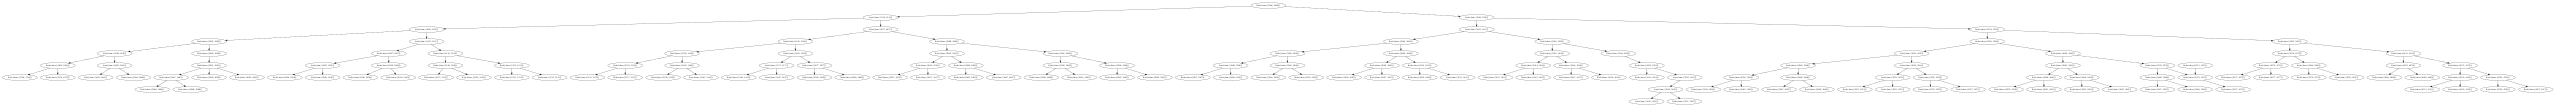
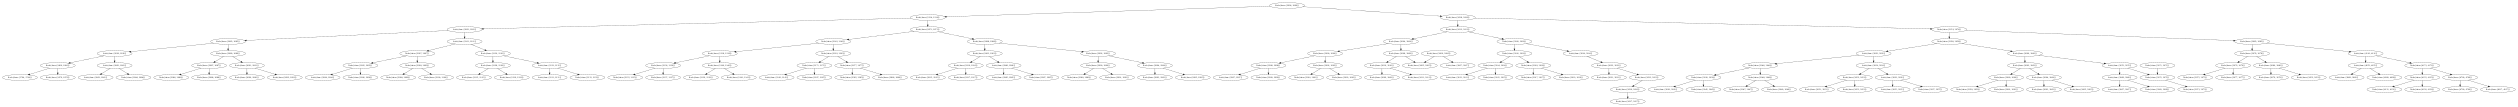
(1392, 59) -> (1410, 59)
(191, 71) -> (219, 59)
(1647, 102) -> none
